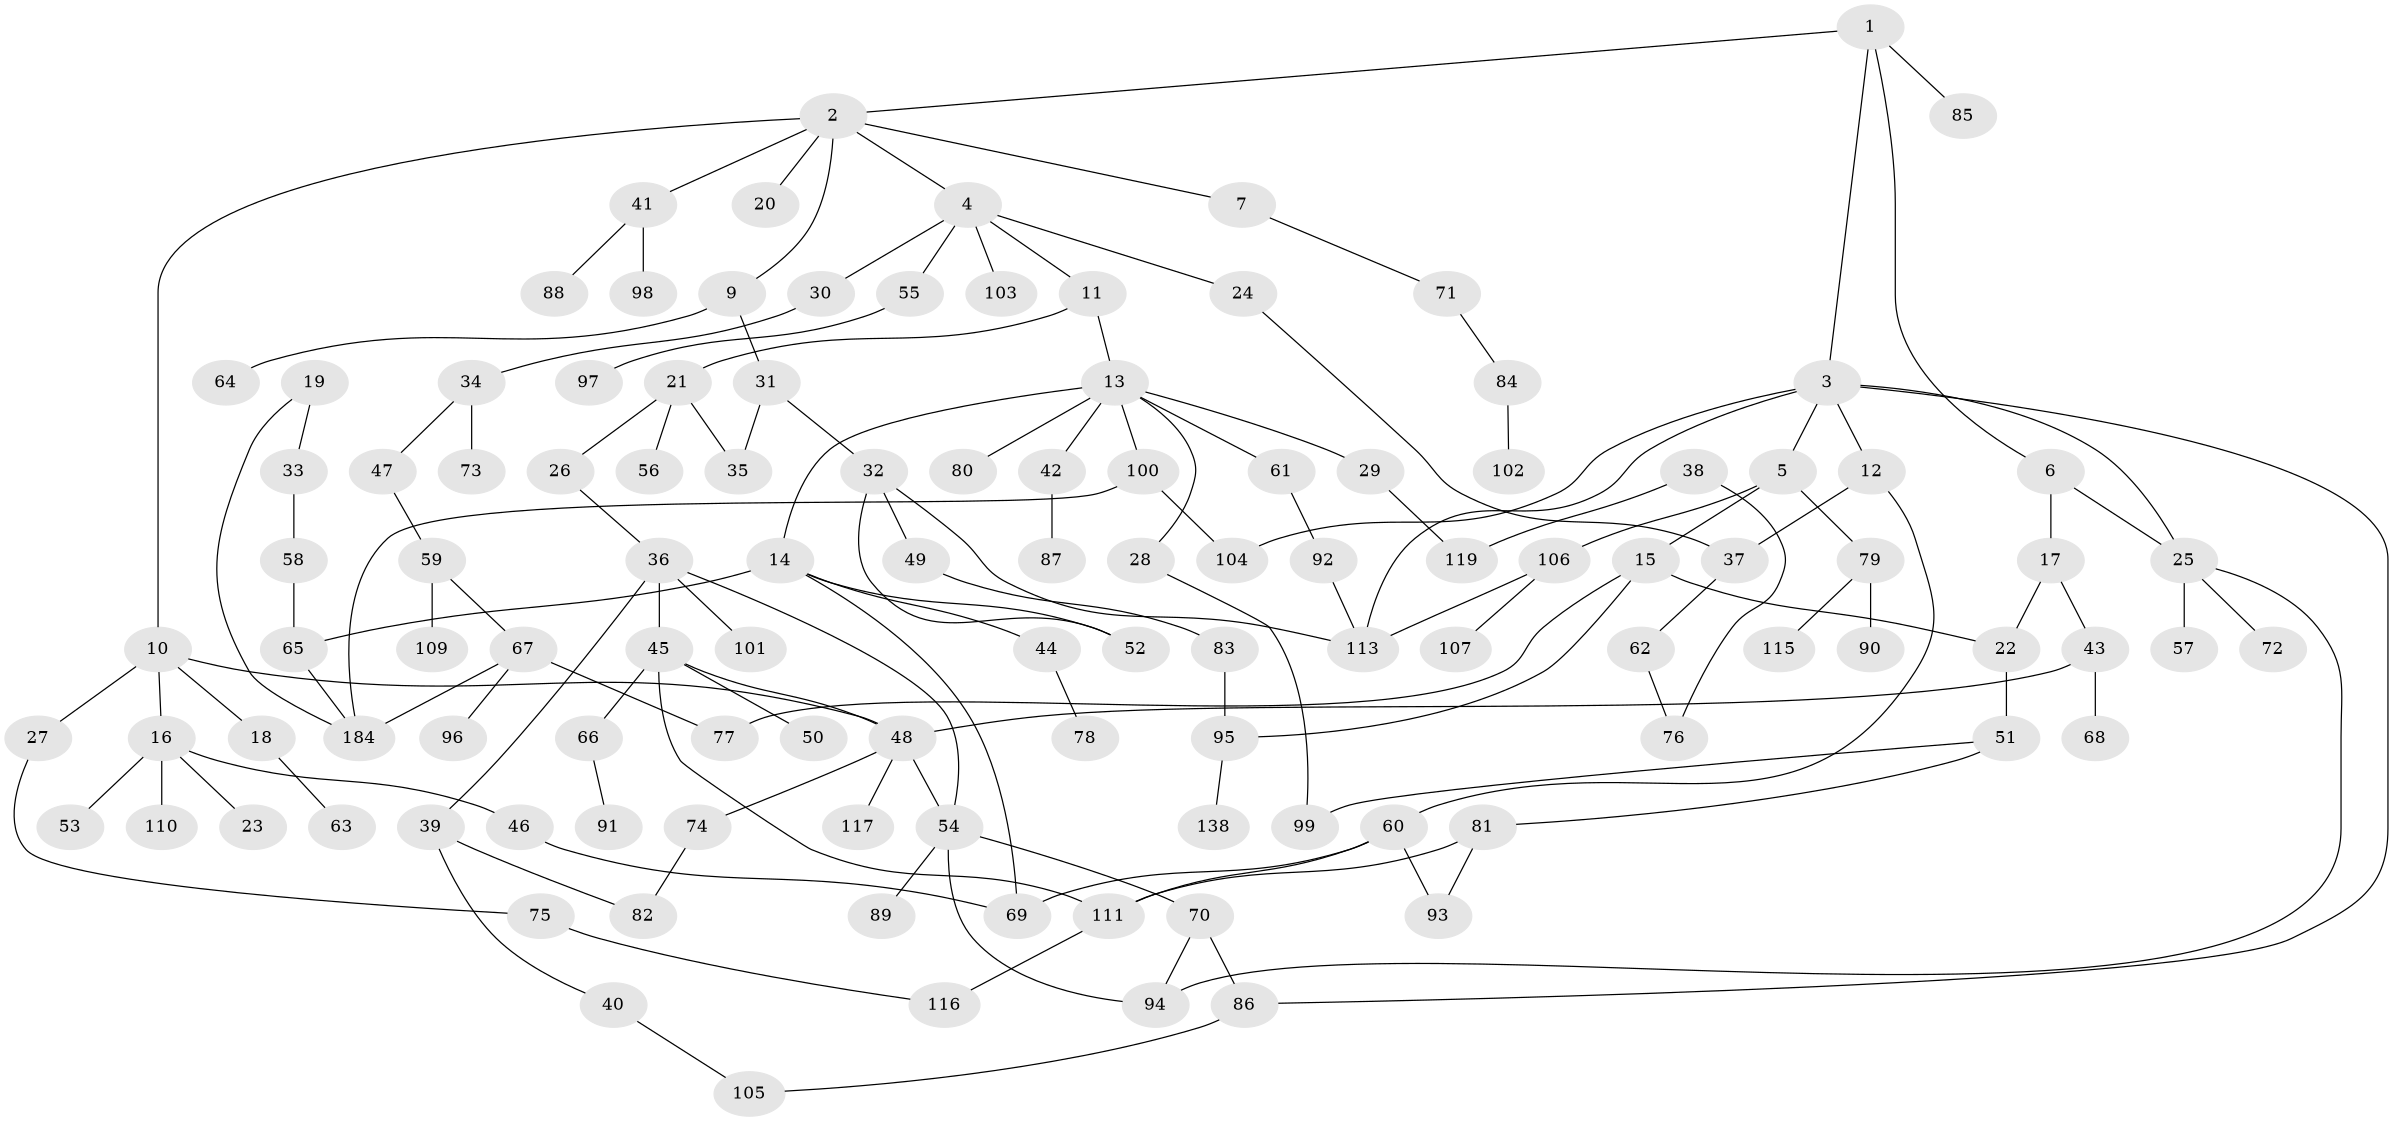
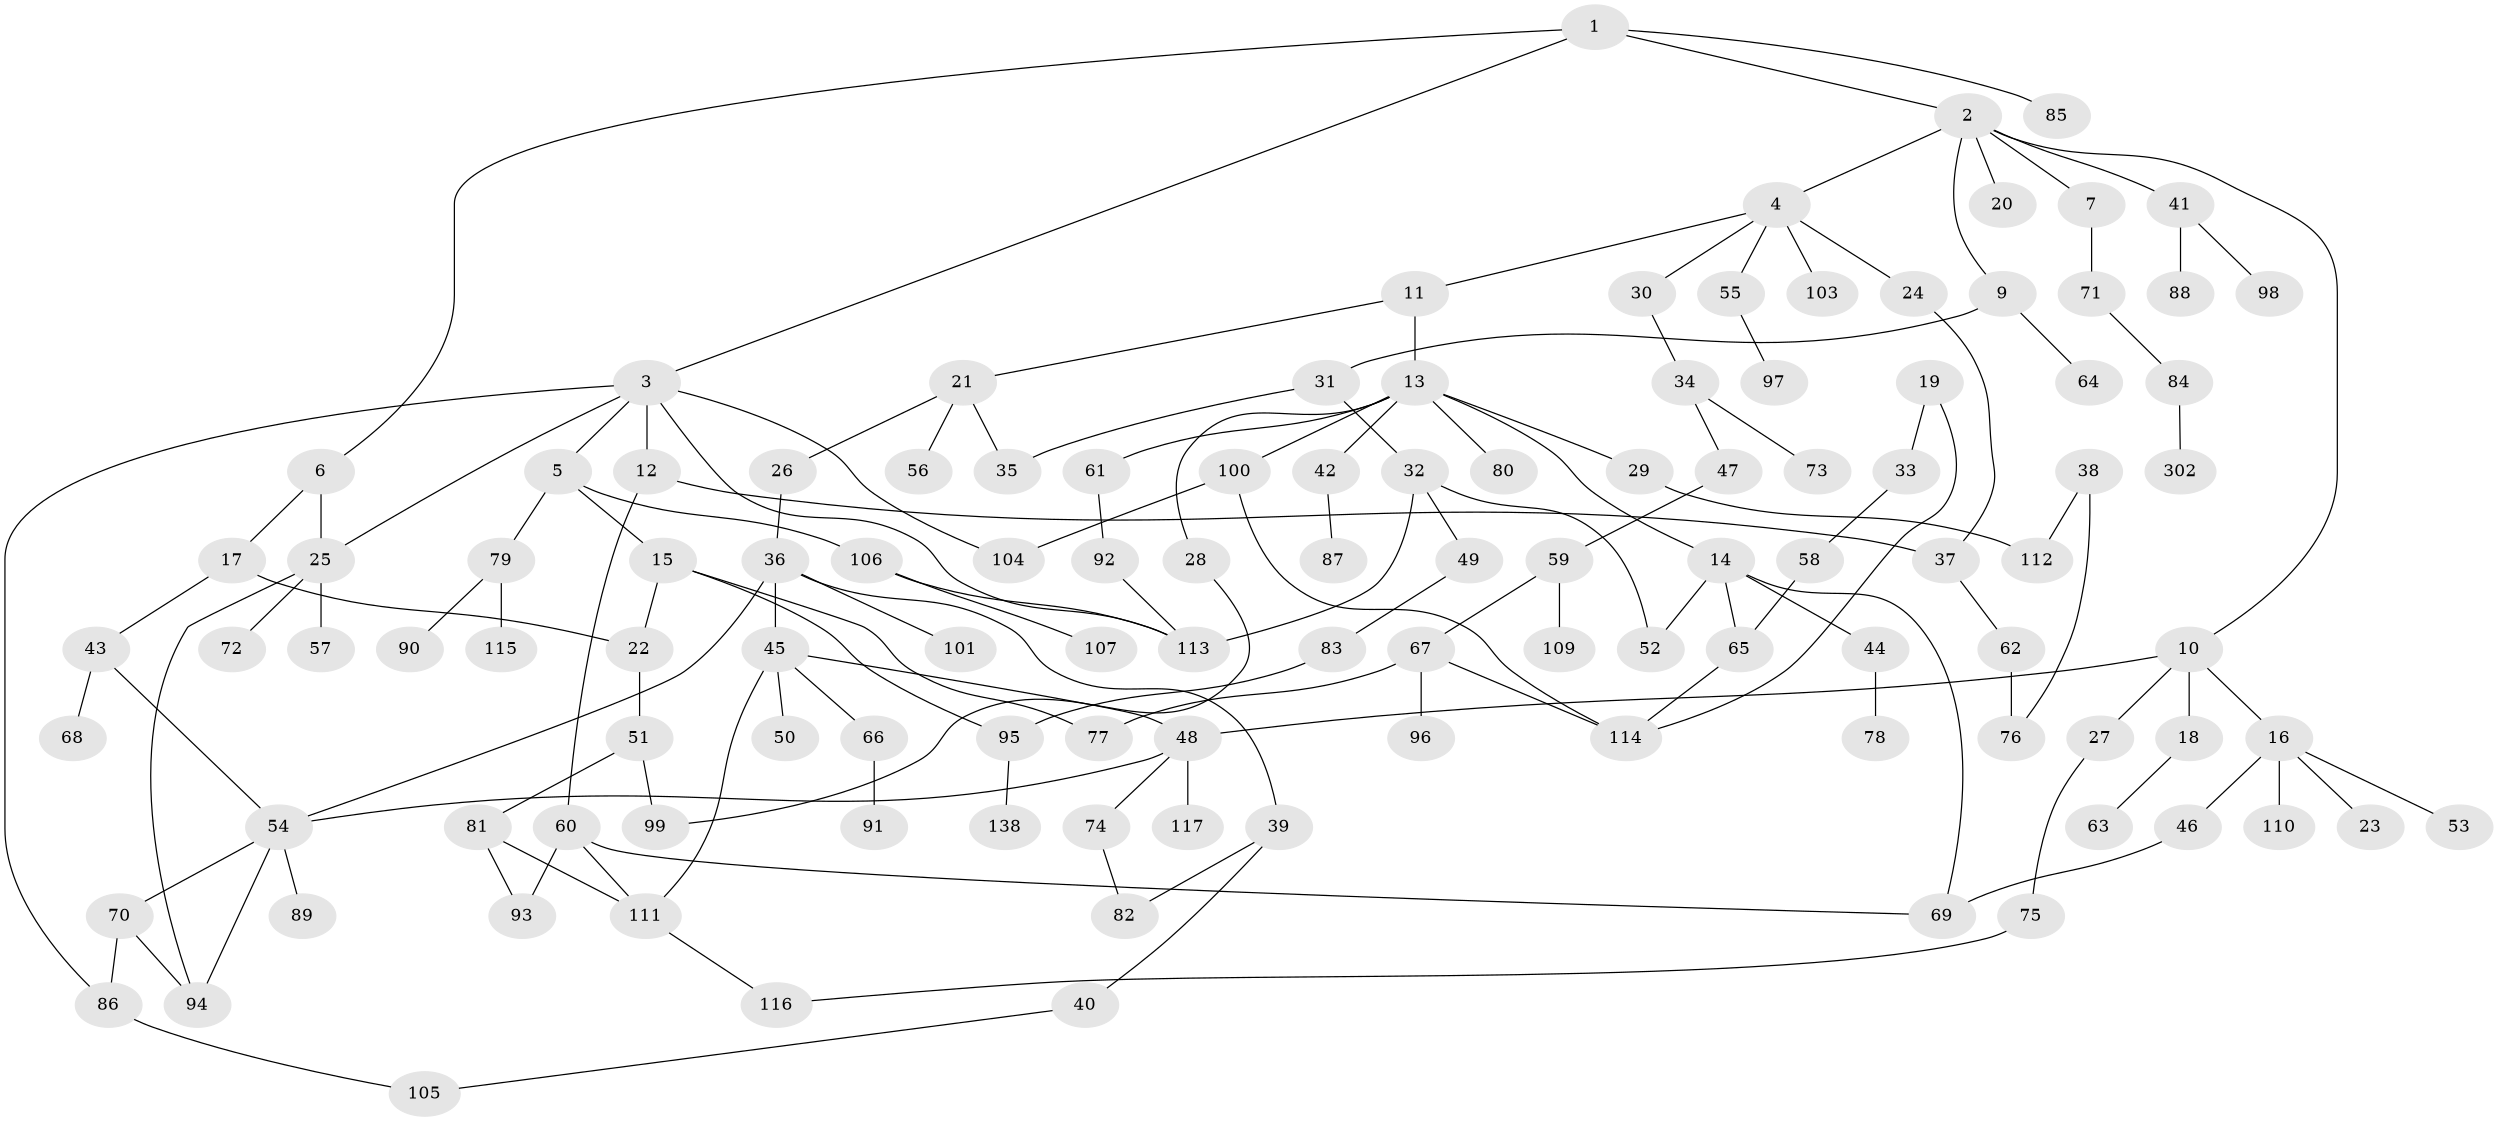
(1509, 472) -> (2181, 472)
(1462, 561) -> (2037, 561)
(1503, 706) -> (187, 738)
(359, 738) -> (1626, 738)
